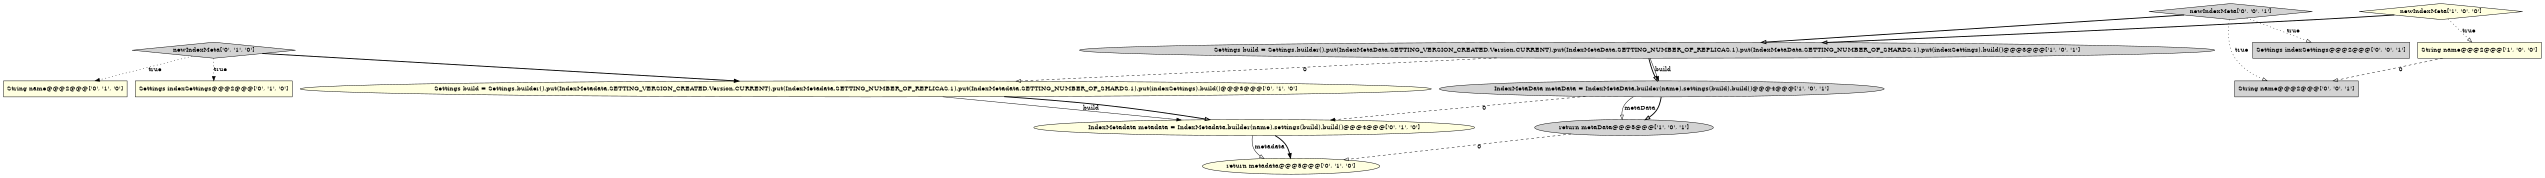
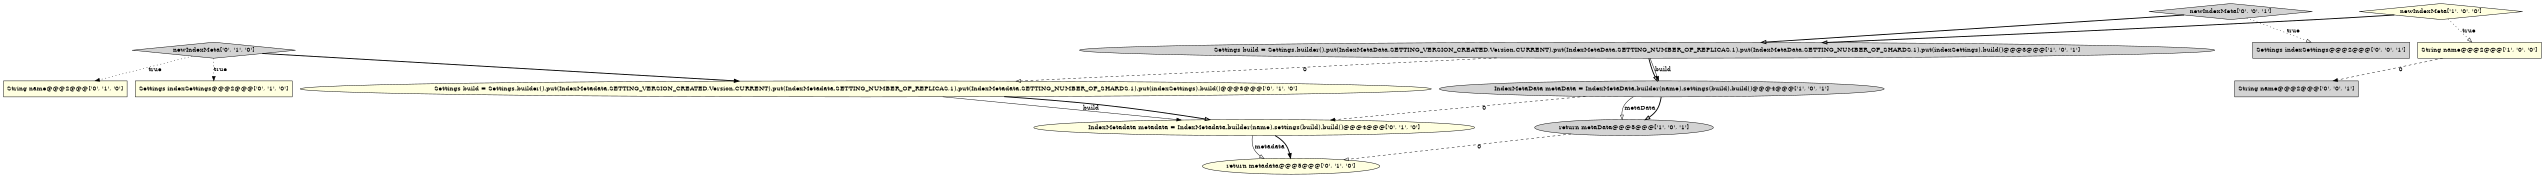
(2234, 56) -> none
(2390, 69) -> (2390, 69)
